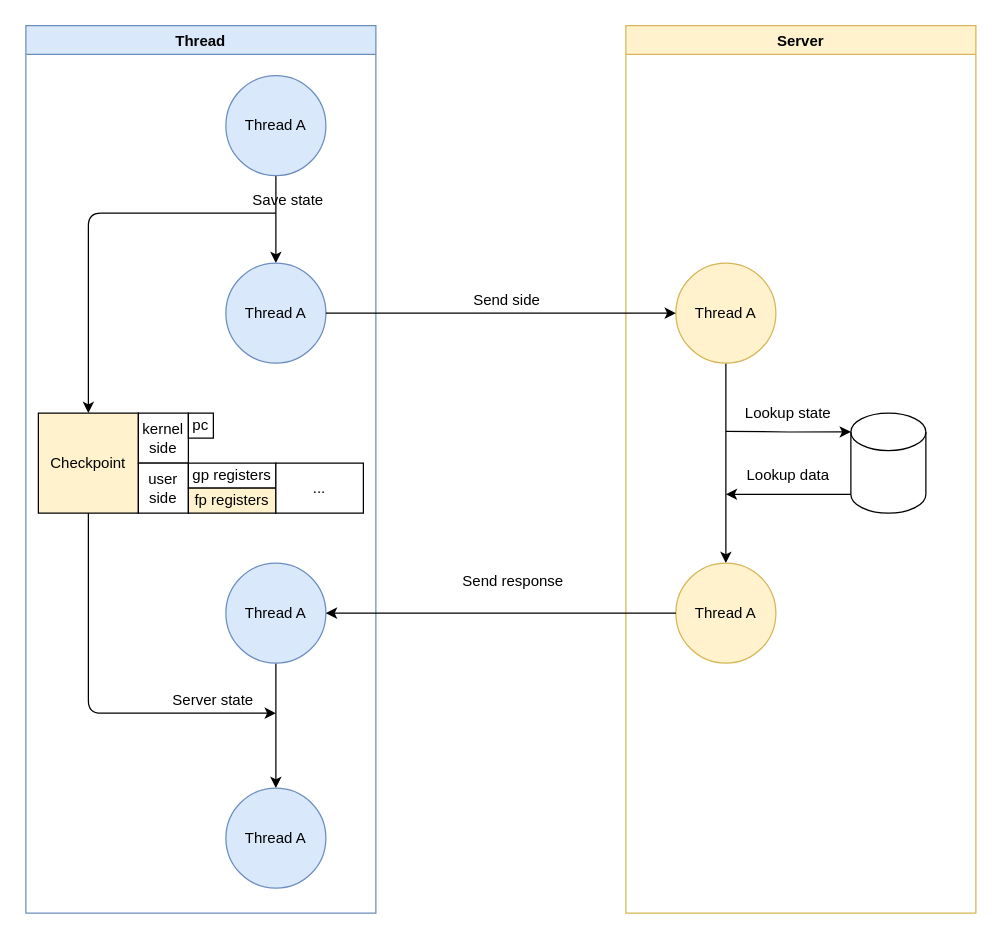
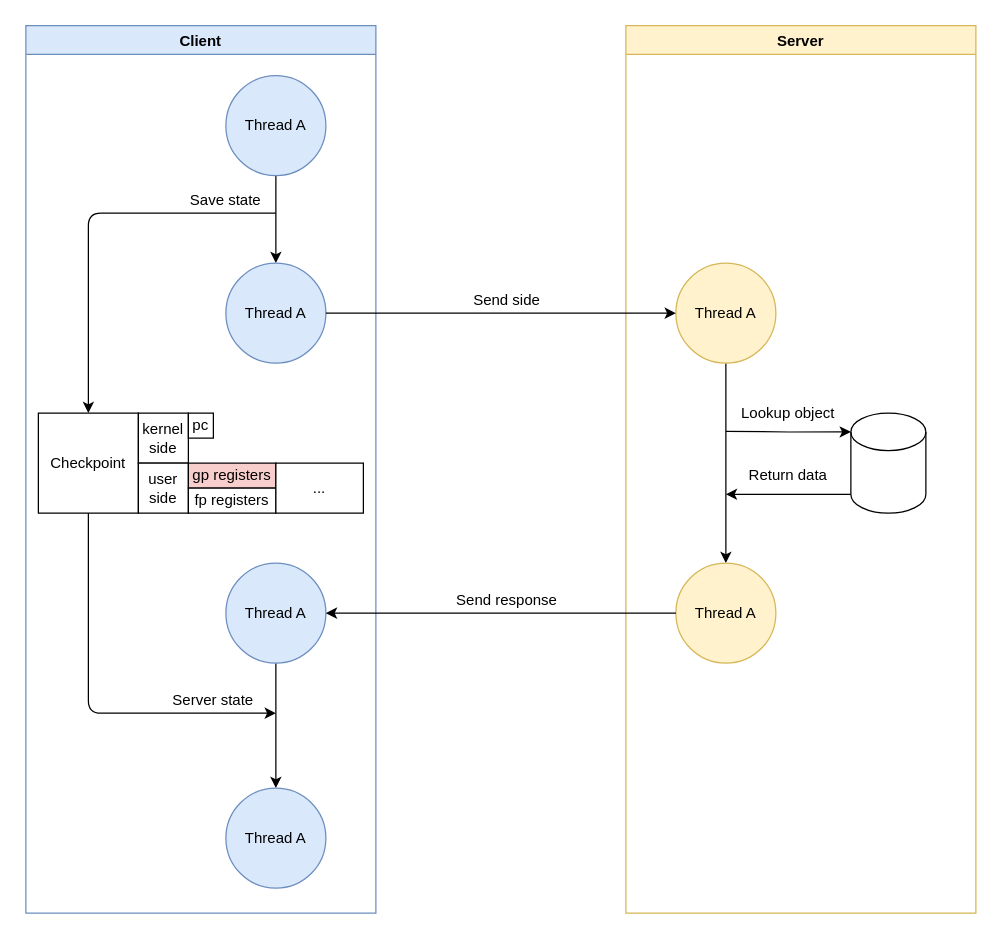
(200, 41) -> (200, 41)
(288, 201) -> (226, 201)
(788, 413) -> (788, 413)
(88, 463) -> (88, 463)
(232, 476) -> (232, 476)
(788, 476) -> (788, 476)
(232, 501) -> (232, 501)
(513, 582) -> (507, 601)
